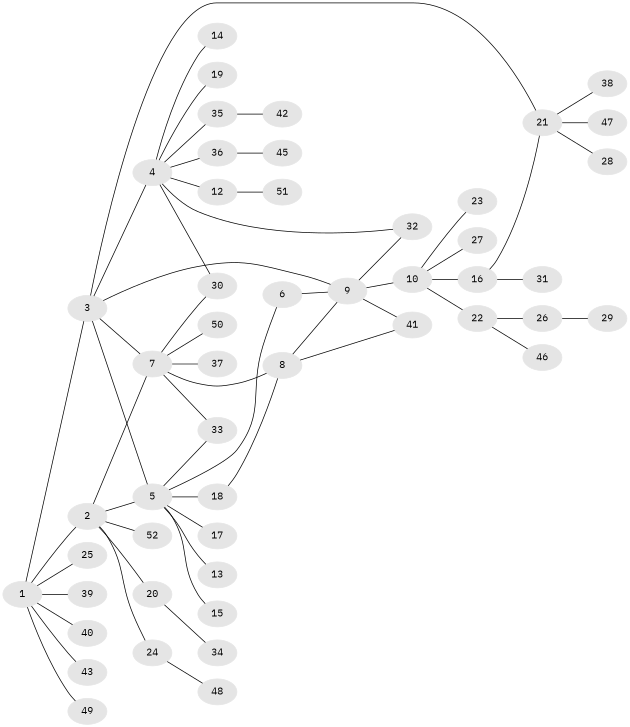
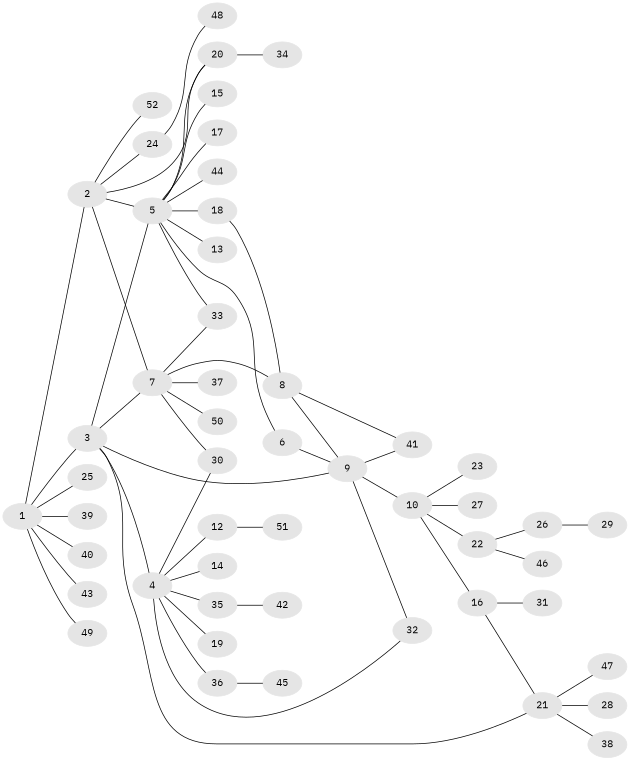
none -> (184, 132)
none -> (217, 172)
